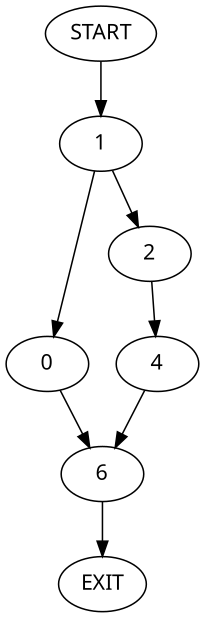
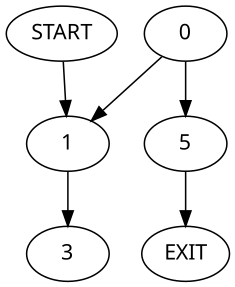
(76, 246) -> (132, 84)
(150, 254) -> (68, 254)
(158, 364) -> none
(102, 474) -> (186, 144)
